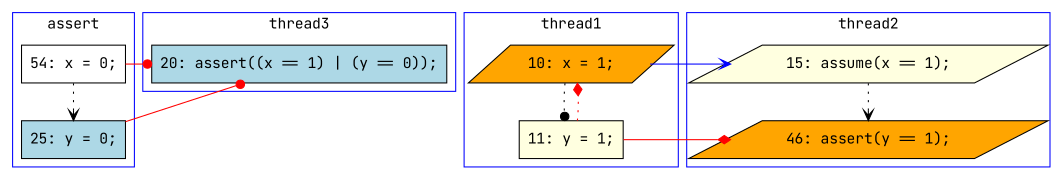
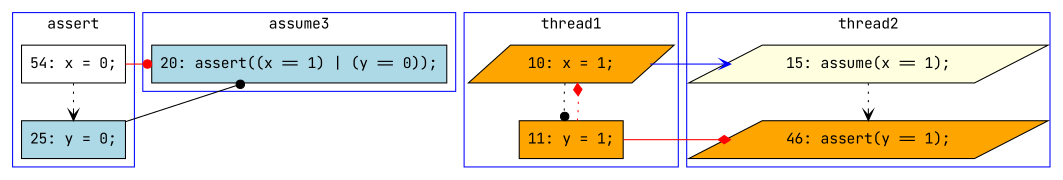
(299, 25) -> (299, 25)
(181, 104) -> (181, 104)
(571, 140) -> (571, 140)
